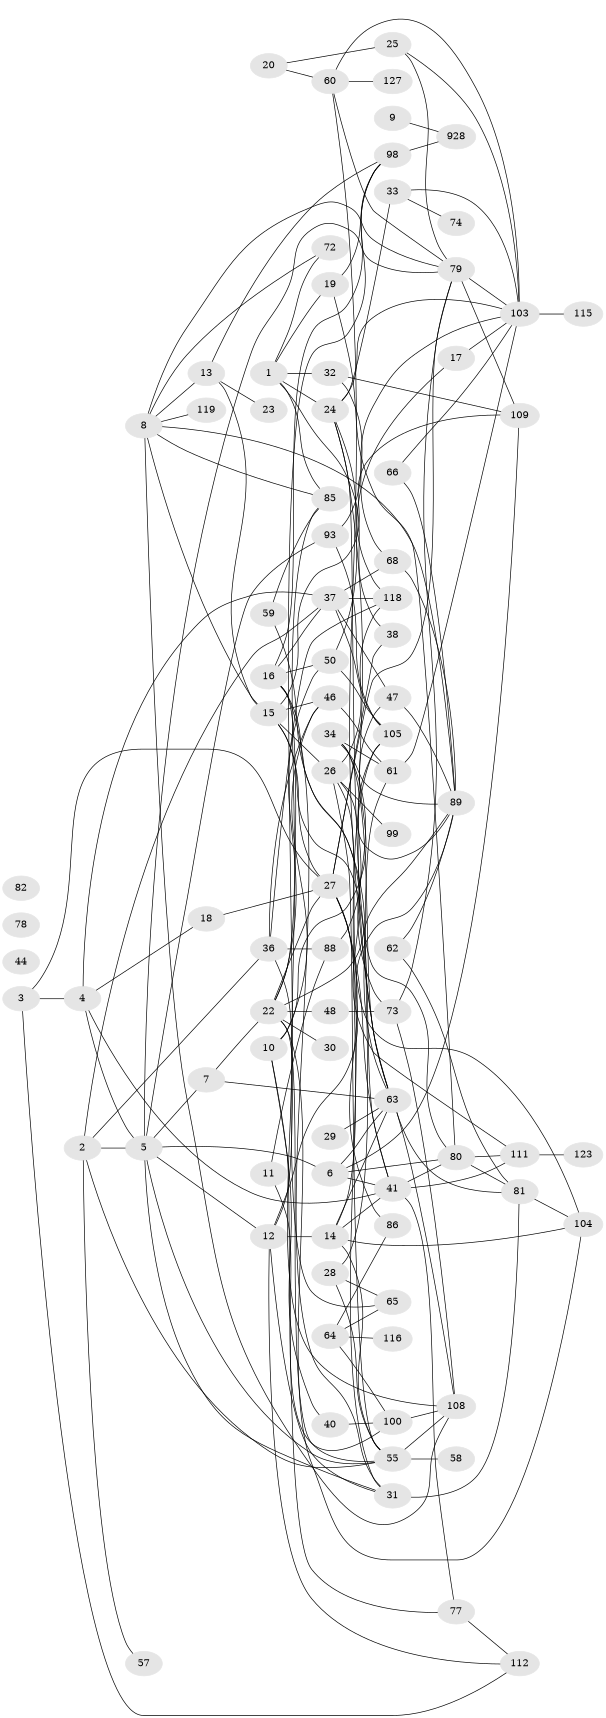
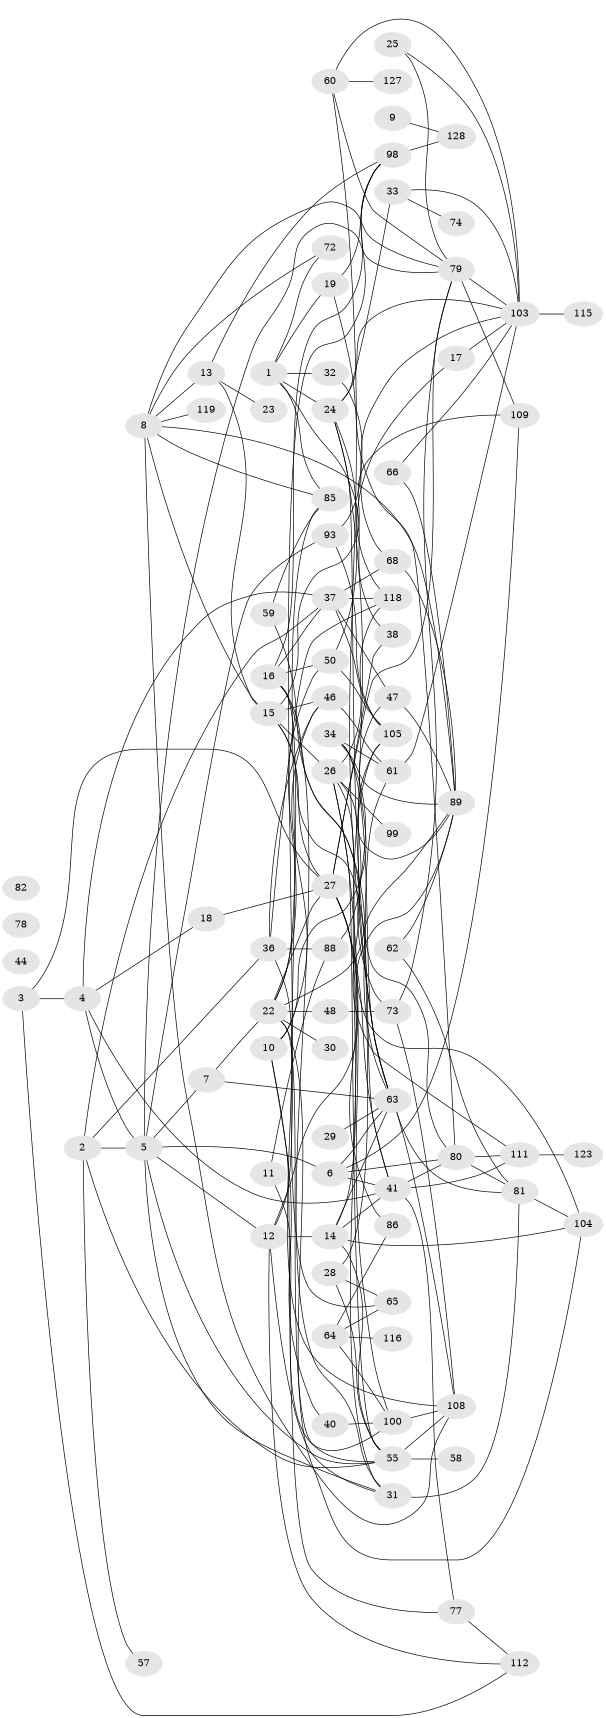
(269, 66) -> none
(456, 137) -> (456, 137)
(425, 394) -> none
none -> (360, 1255)
